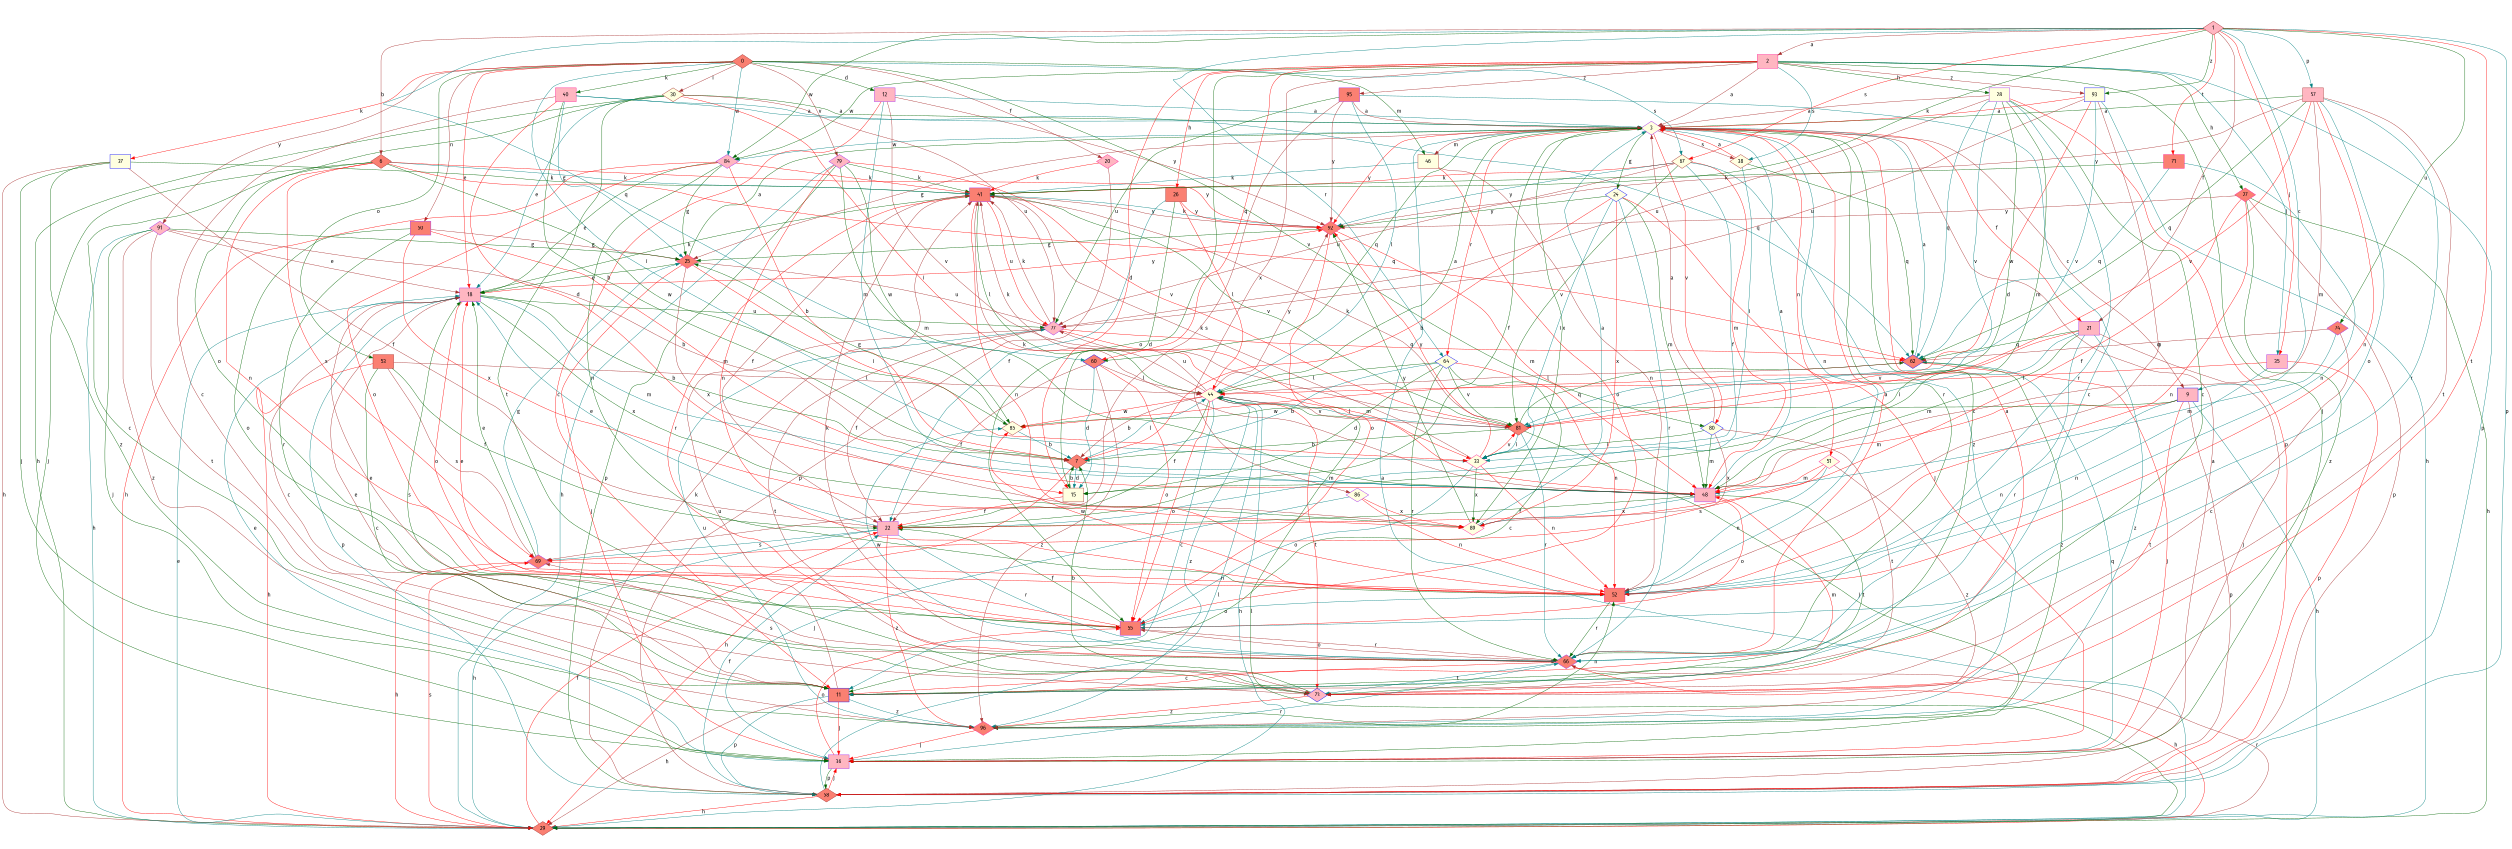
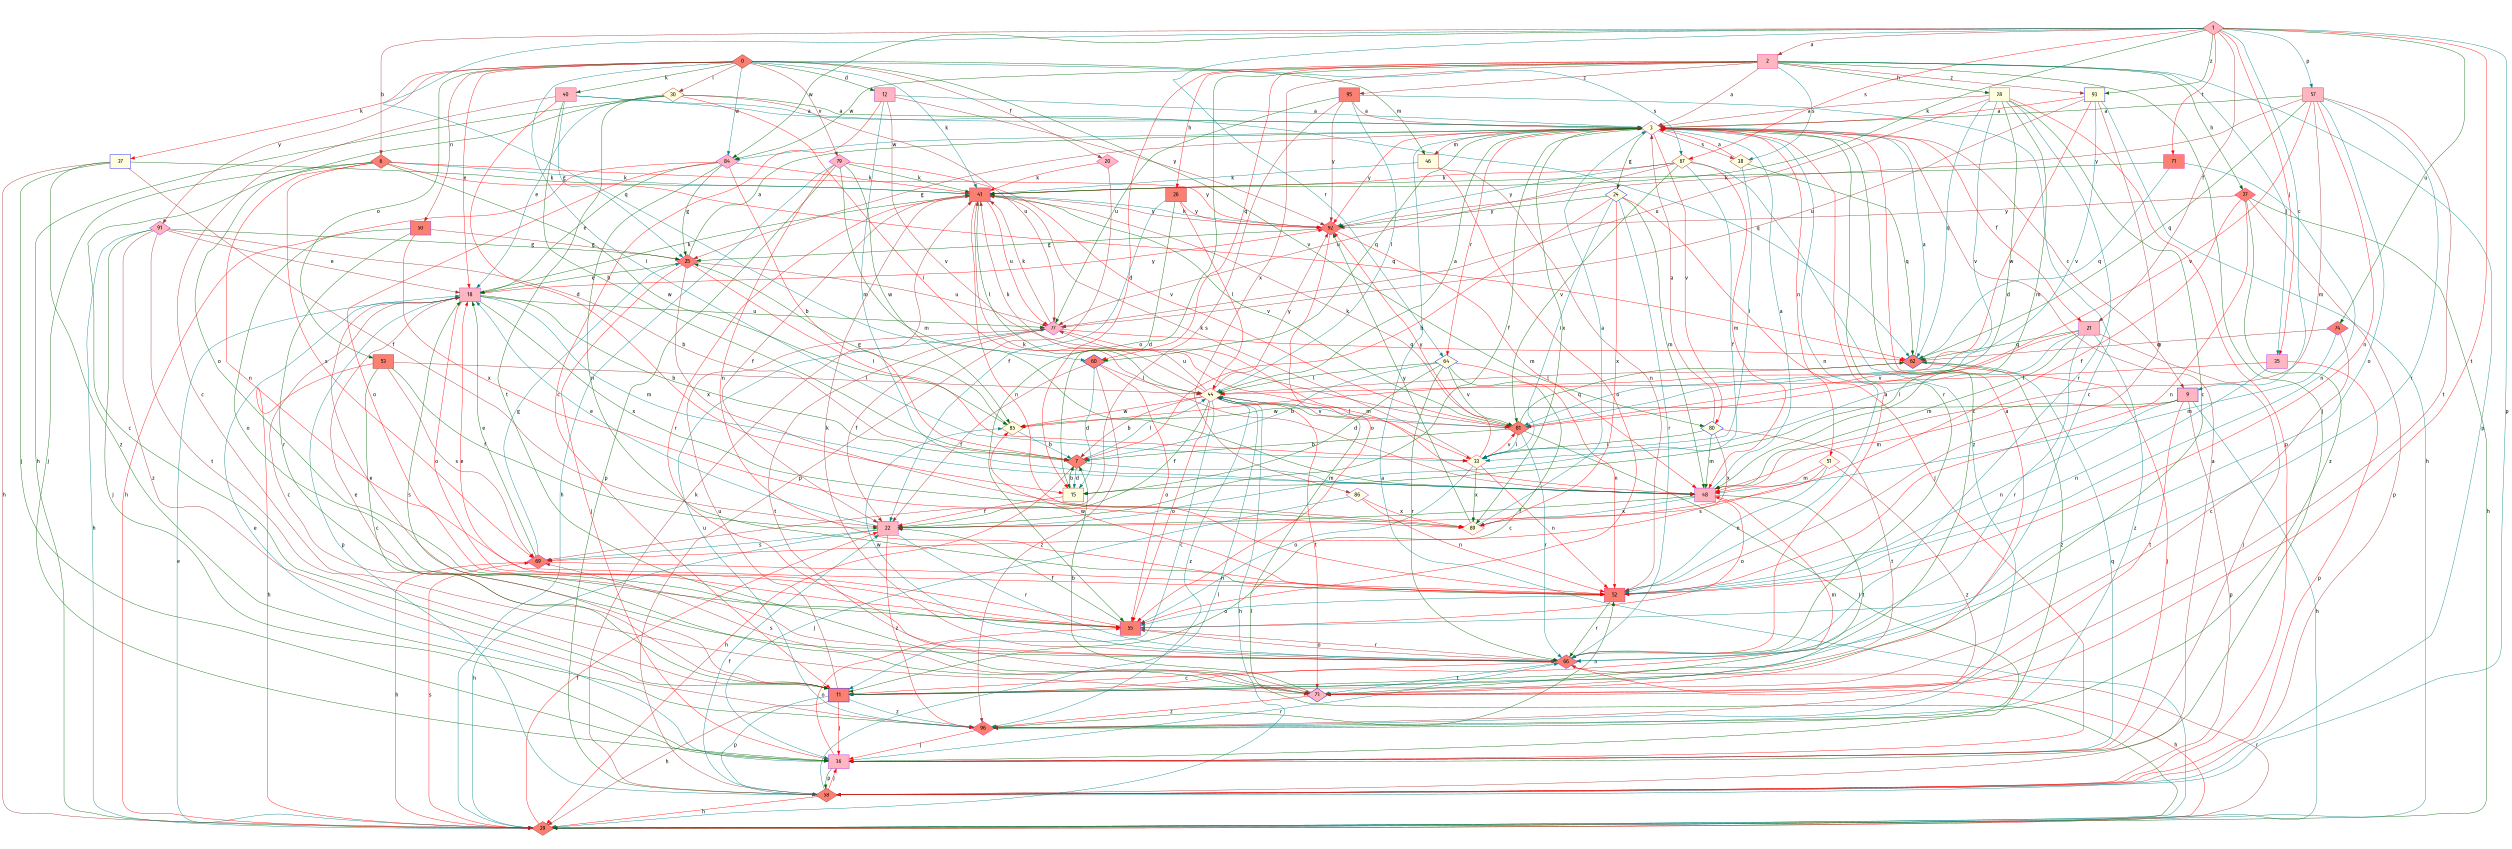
none -> (887, 82)
(1000, 472) -> none
